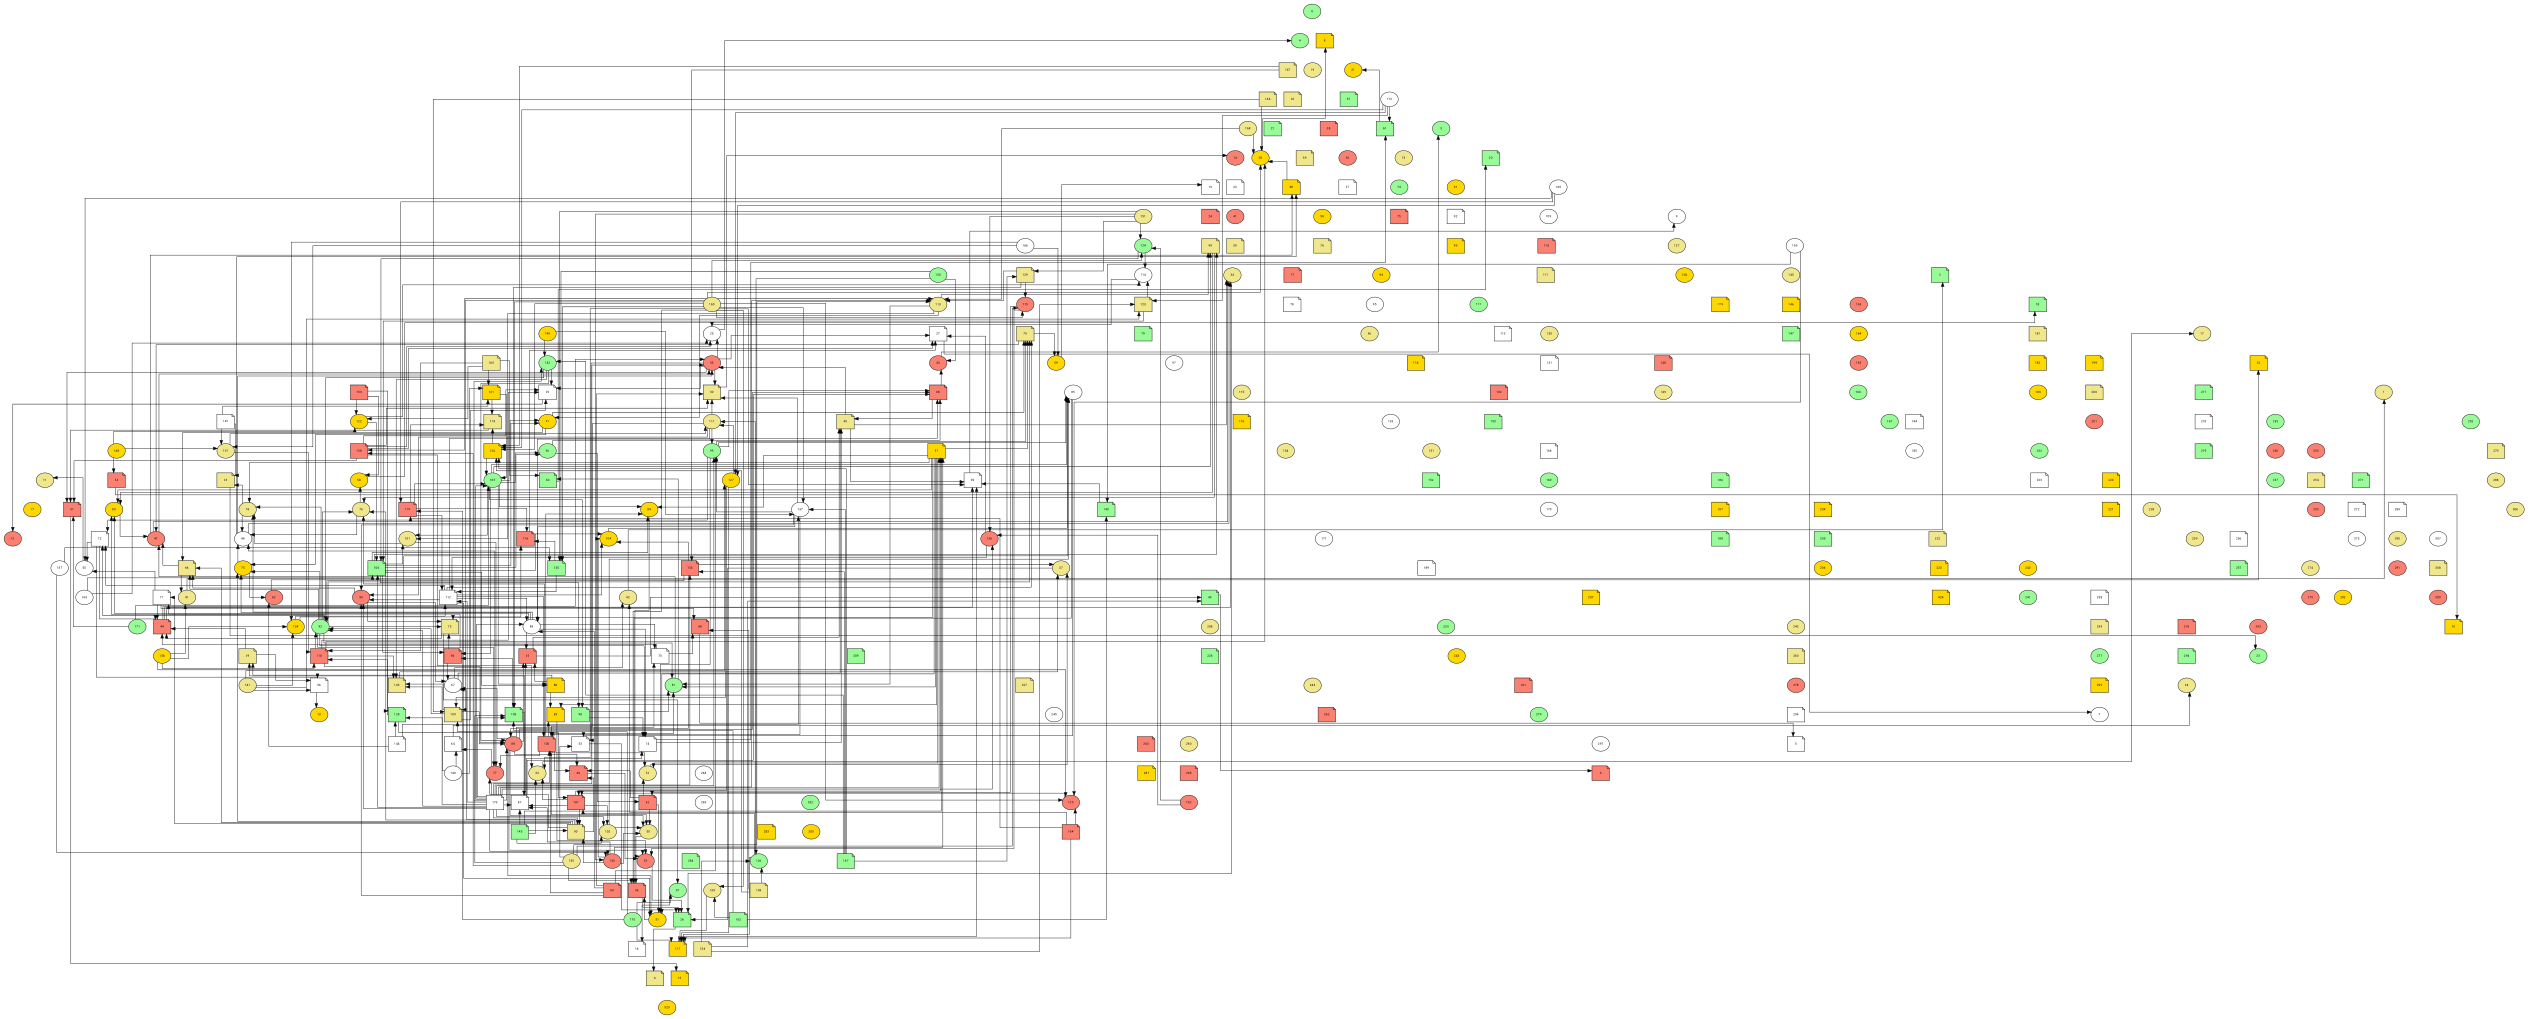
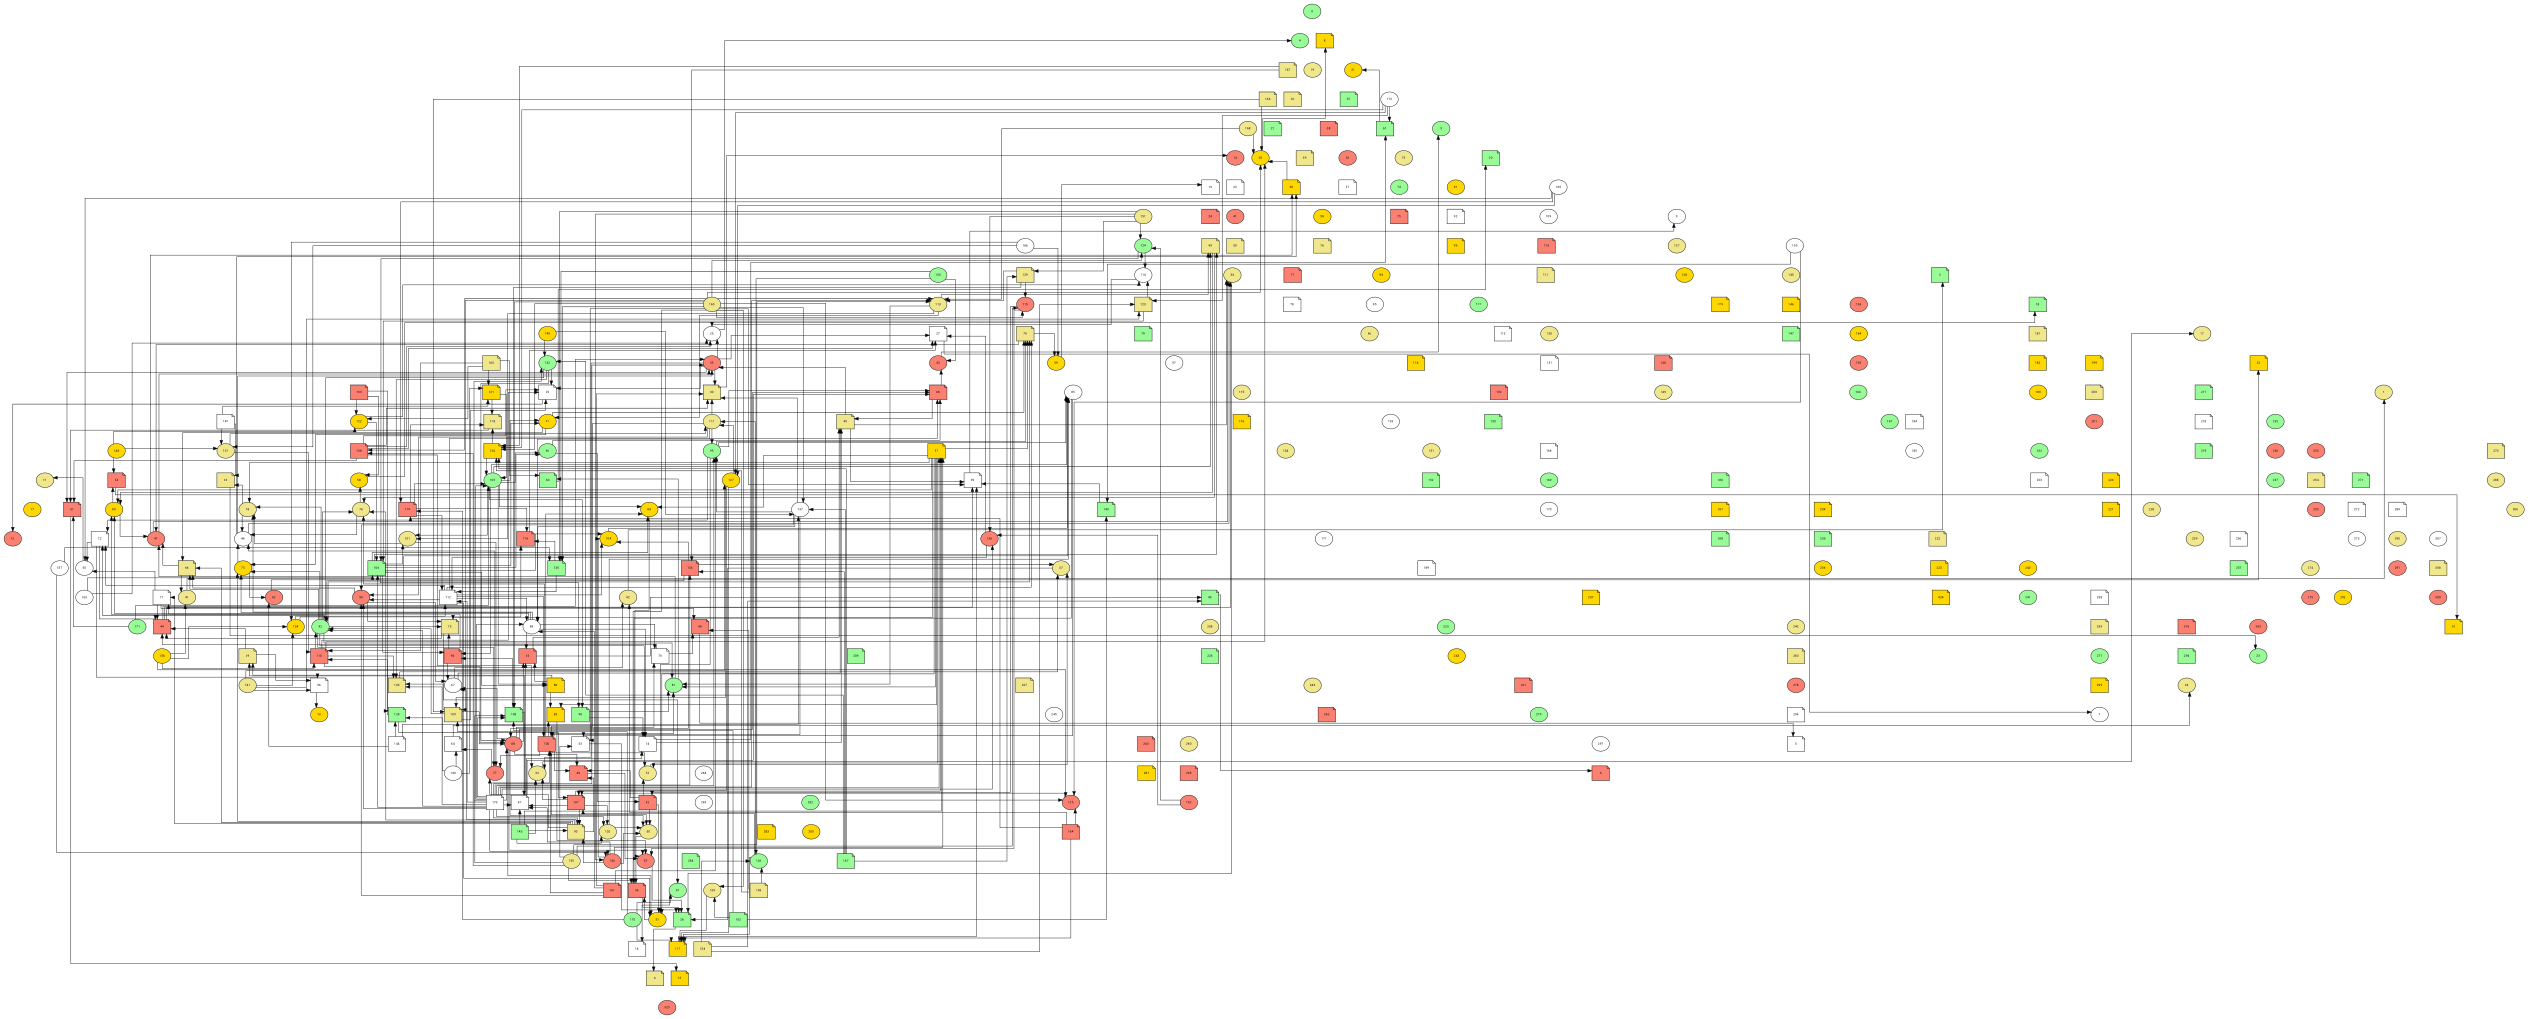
(2471, 422) -> none
none -> (113, 497)
(667, 1008) -> (667, 1008)
